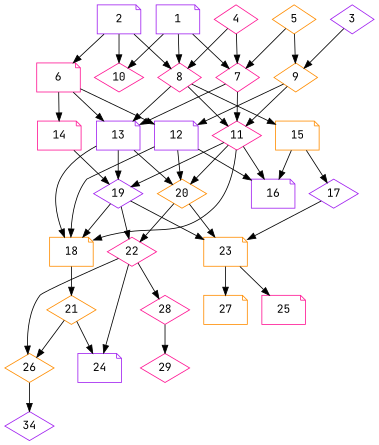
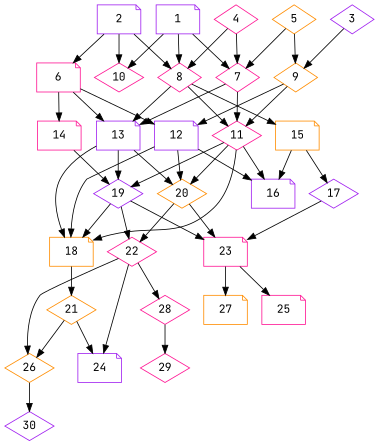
(226, 252) -> (226, 252)
(29, 426) -> (29, 426)
